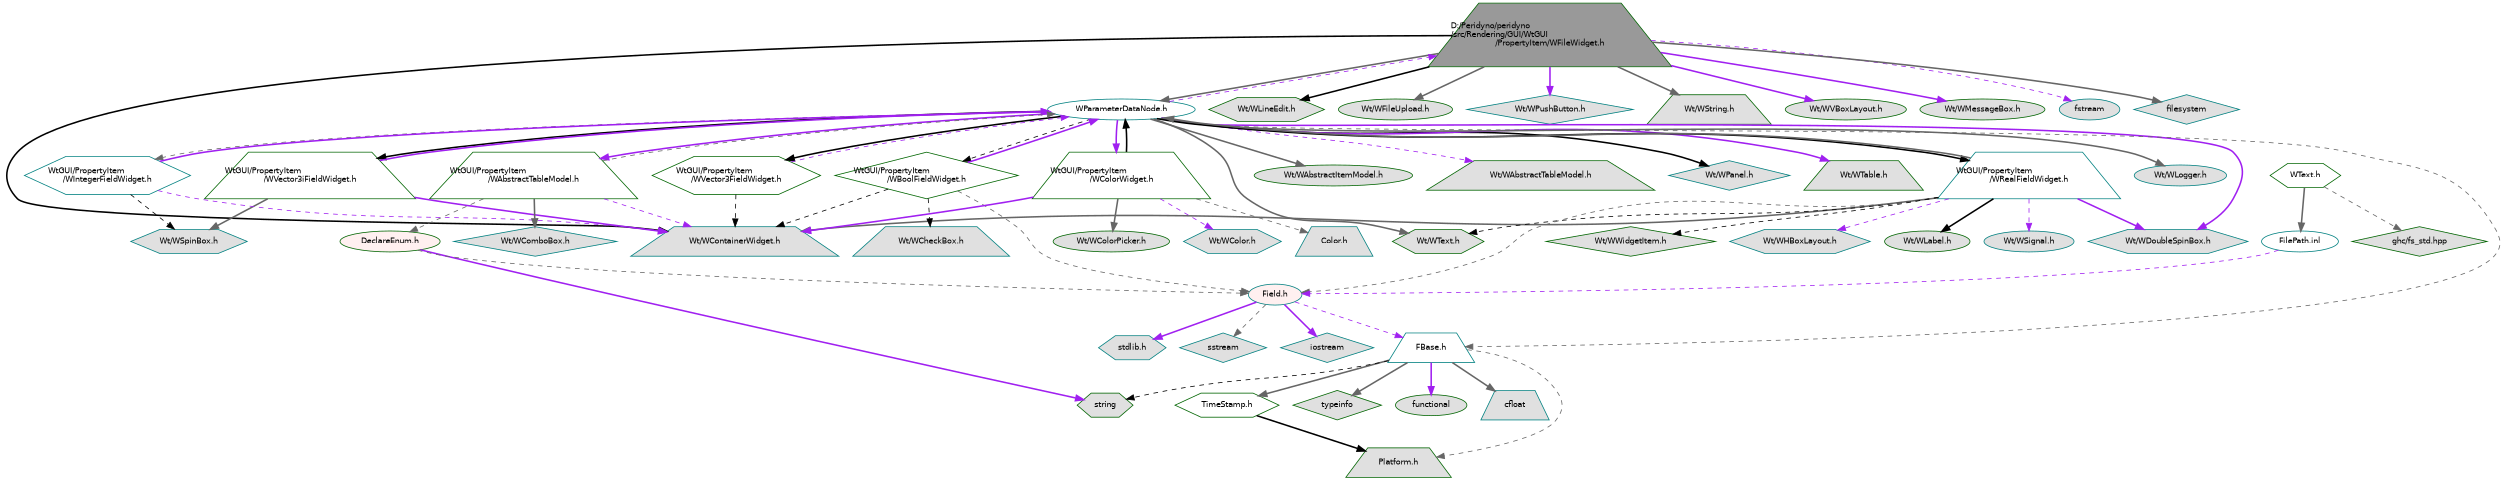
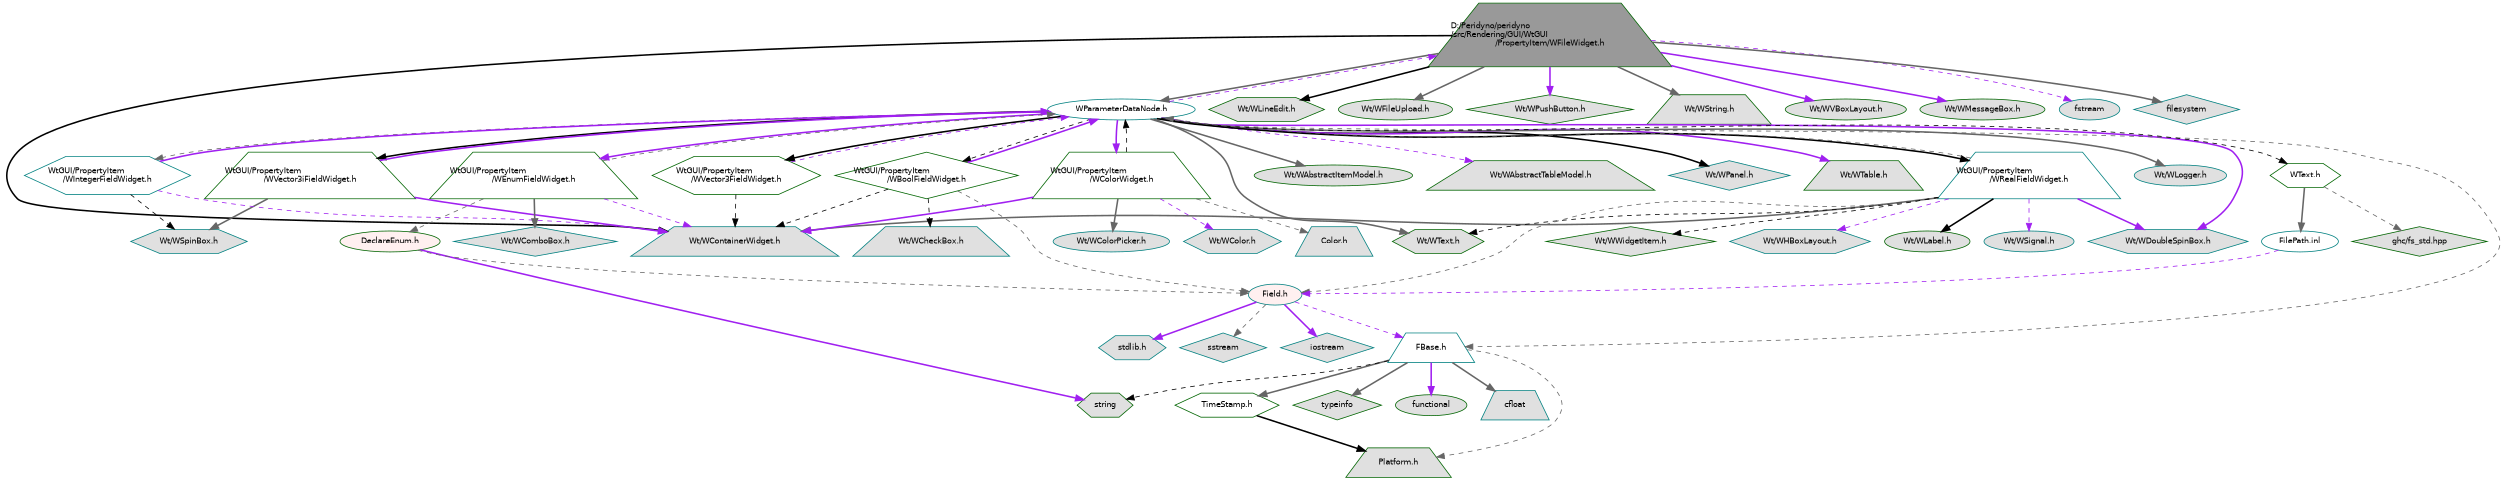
(1550, 109) -> (1550, 109)
none -> (1722, 126)
(1572, 135) -> (1572, 135)
(1127, 140) -> (1127, 140)
(534, 175) -> (534, 175)
(1111, 241) -> (1111, 241)
